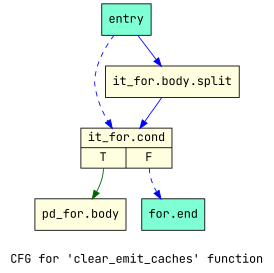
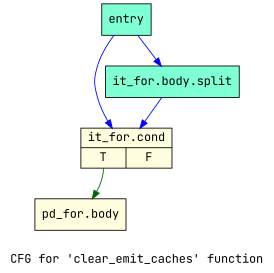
(95, 77) -> (95, 77)
(172, 82) -> (172, 82)
(173, 215) -> none
